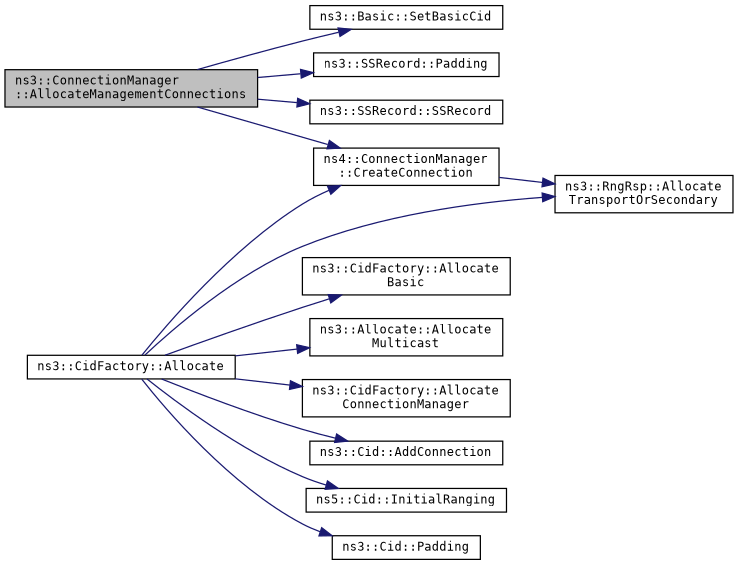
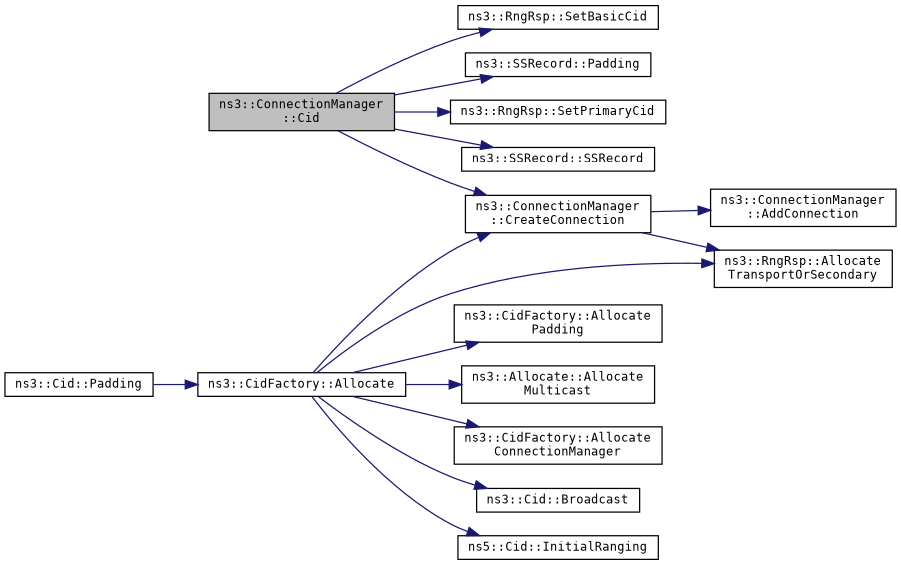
(406, 17) -> (558, 17)
(131, 88) -> (302, 112)
none -> (558, 112)
(406, 167) -> (558, 214)
none -> (803, 208)
(406, 276) -> (558, 324)
(406, 453) -> (558, 500)
(222, 466) -> (169, 385)
